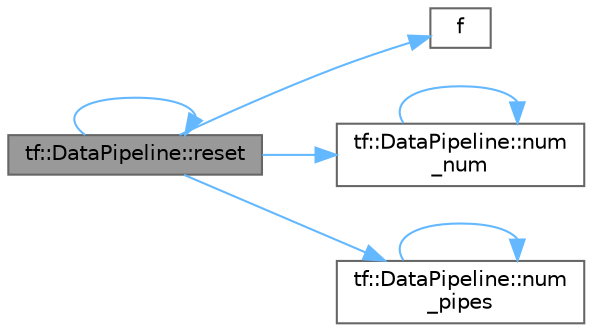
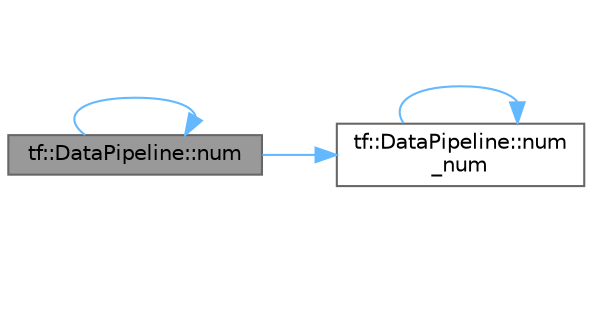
(461, 28) -> none
(135, 155) -> (135, 155)
(461, 292) -> none
